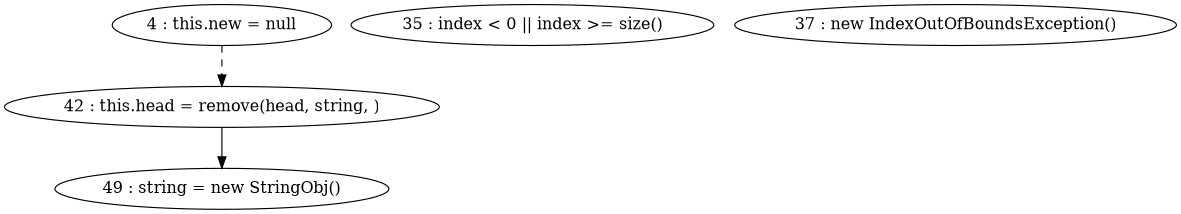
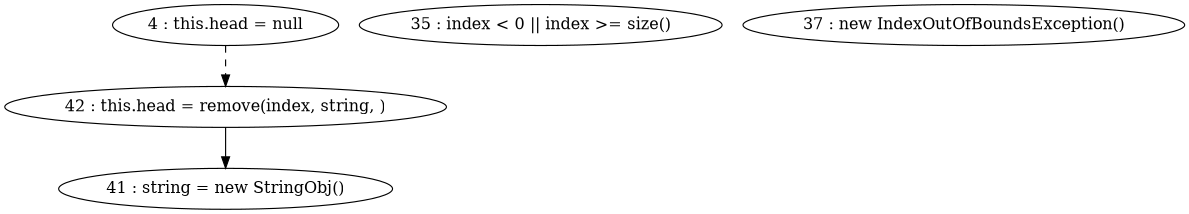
(222, 25) -> (226, 25)
(222, 107) -> (226, 107)
(222, 189) -> (226, 189)
